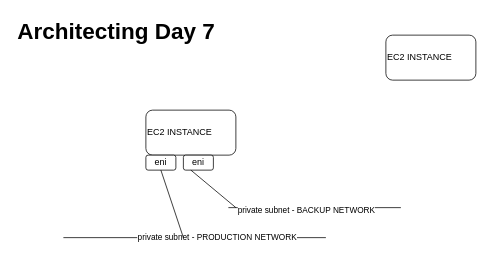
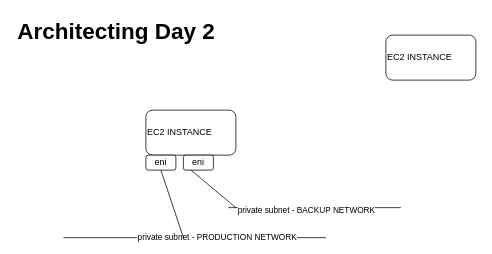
(119, 32) -> (119, 32)
